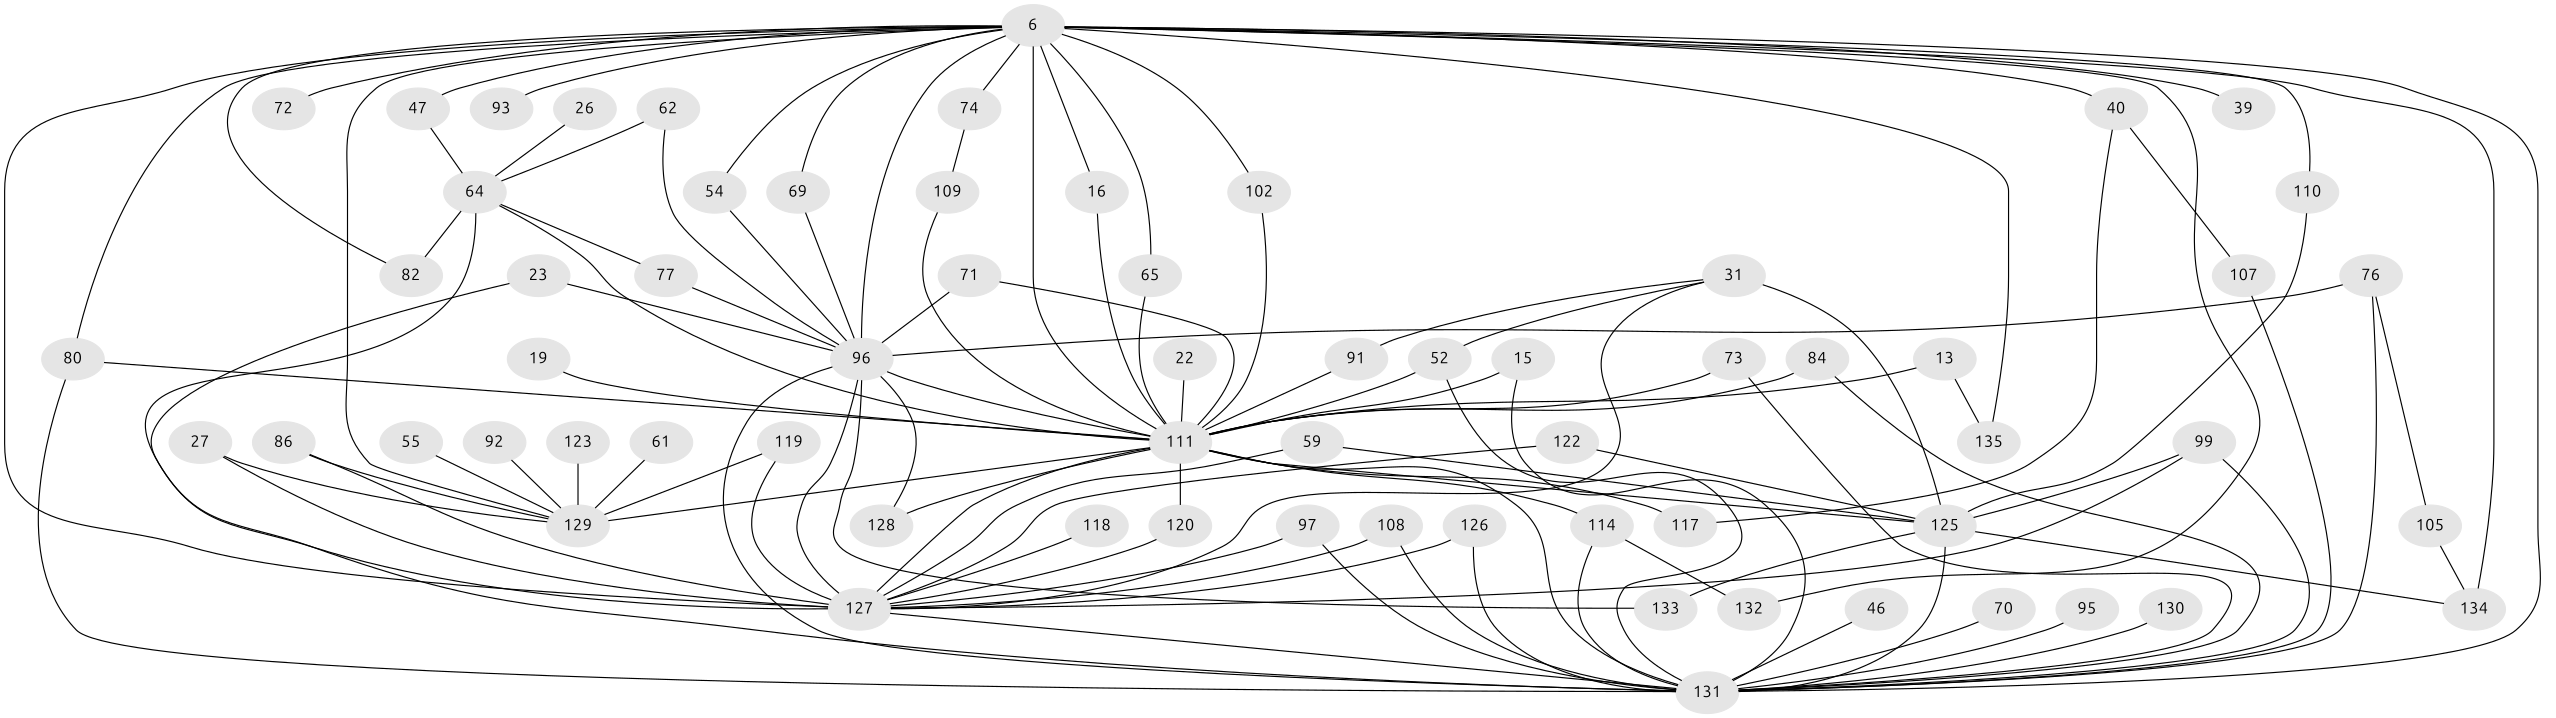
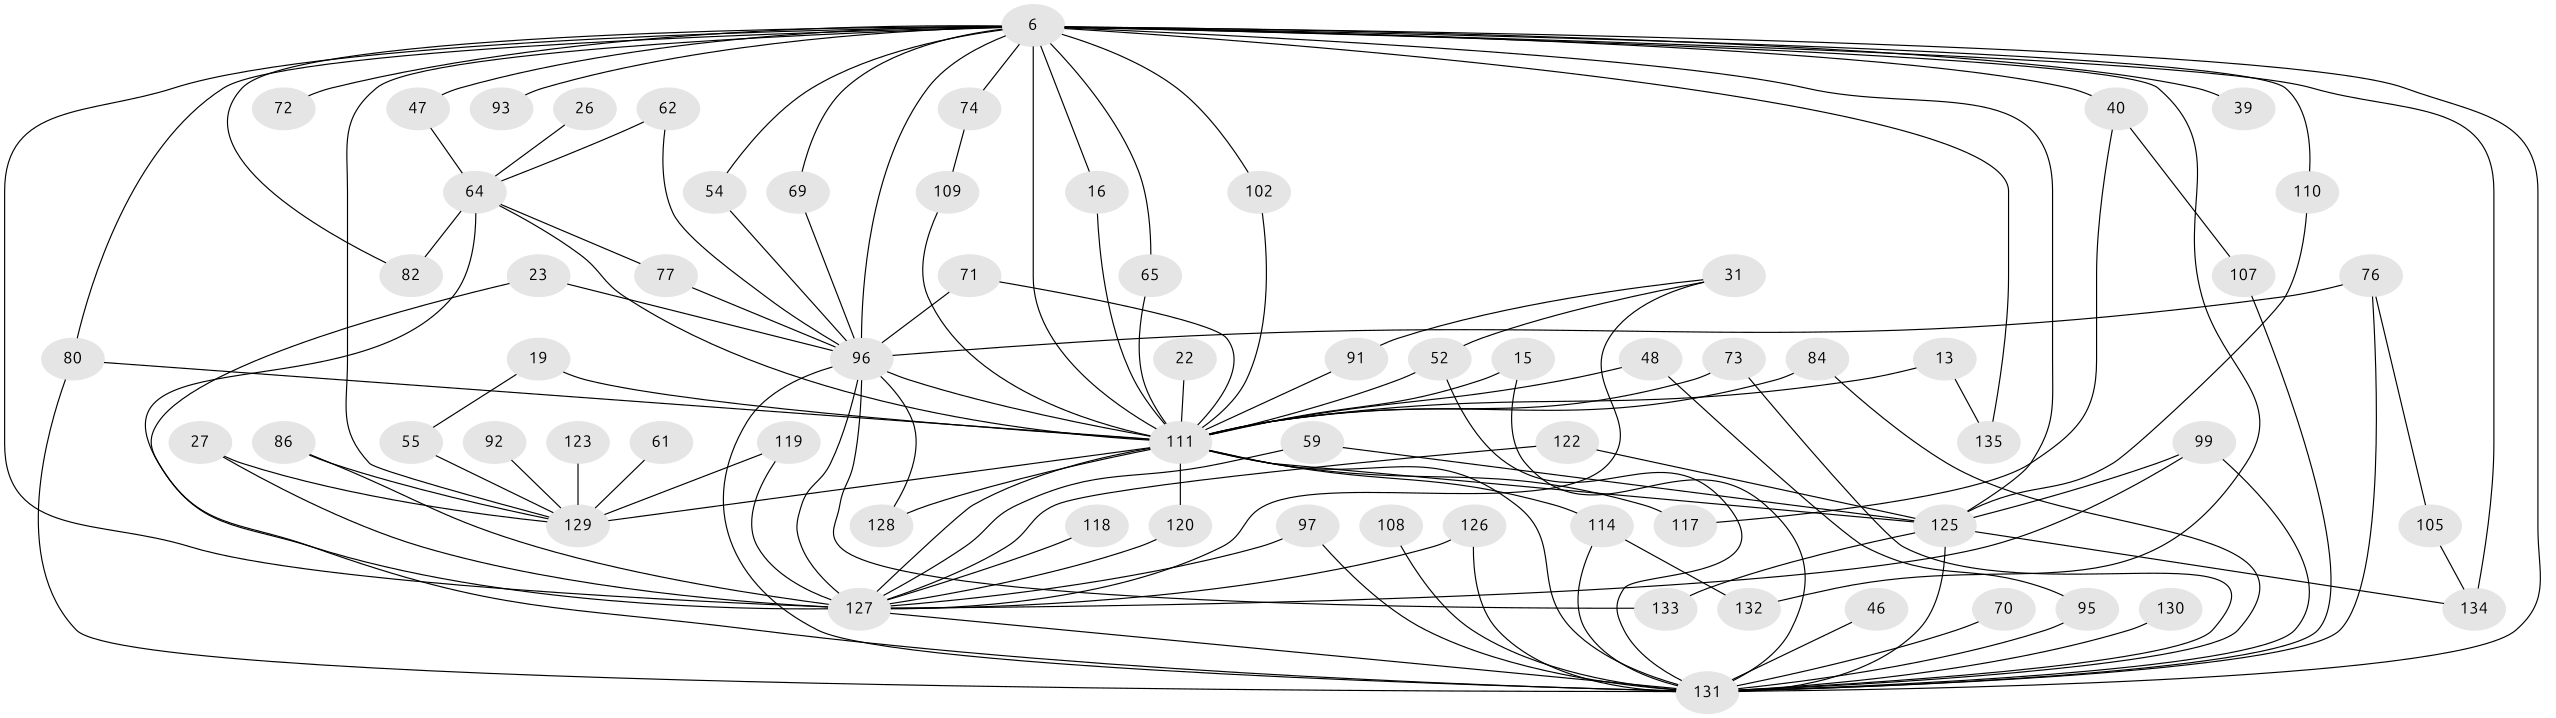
none -> (1651, 359)
(1883, 368) -> (1762, 80)
none -> (475, 401)
(1144, 588) -> none
